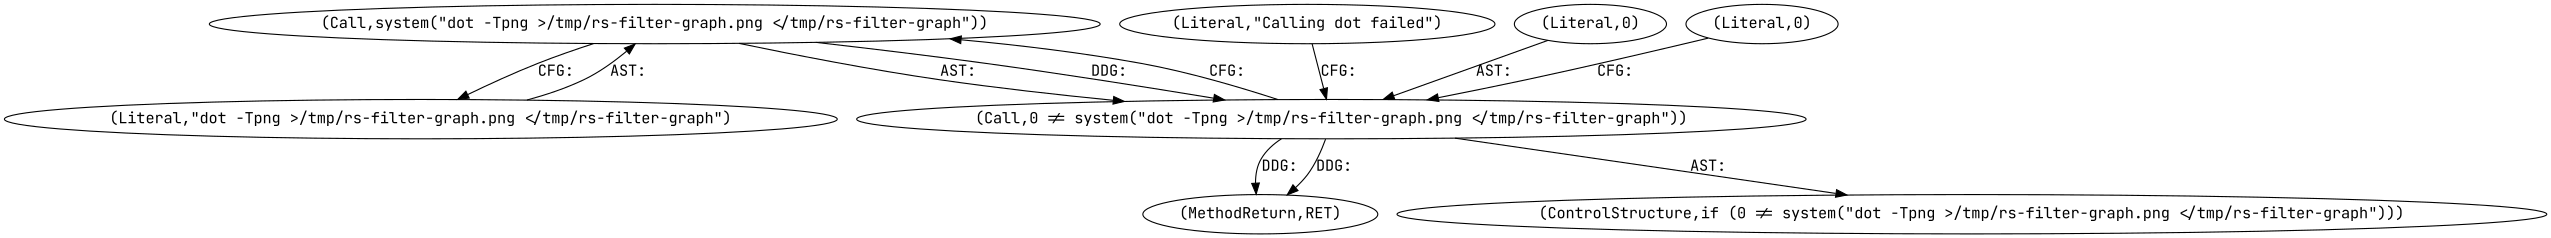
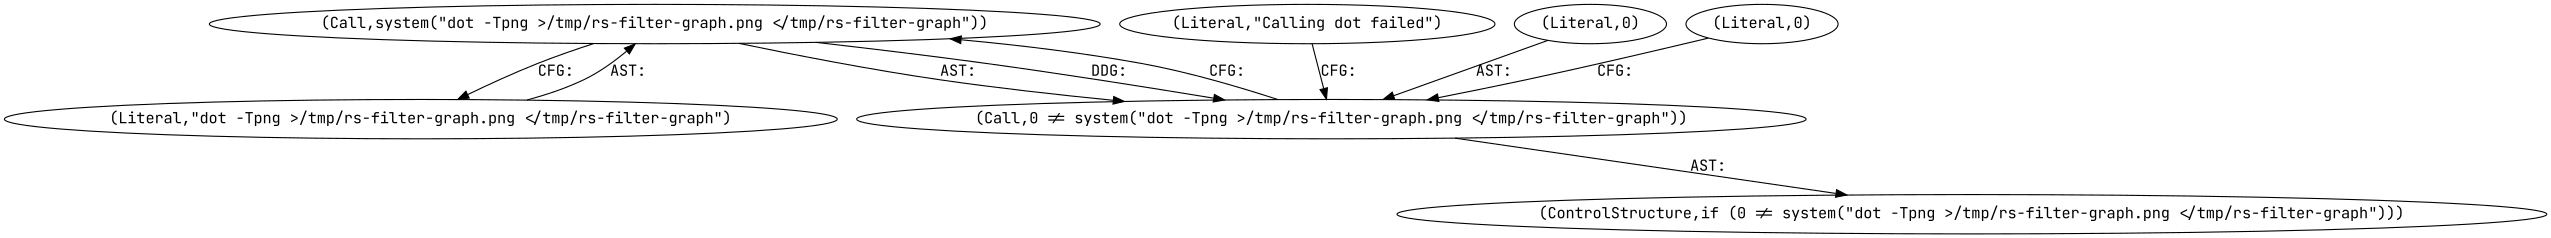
(1260, 214) -> none
